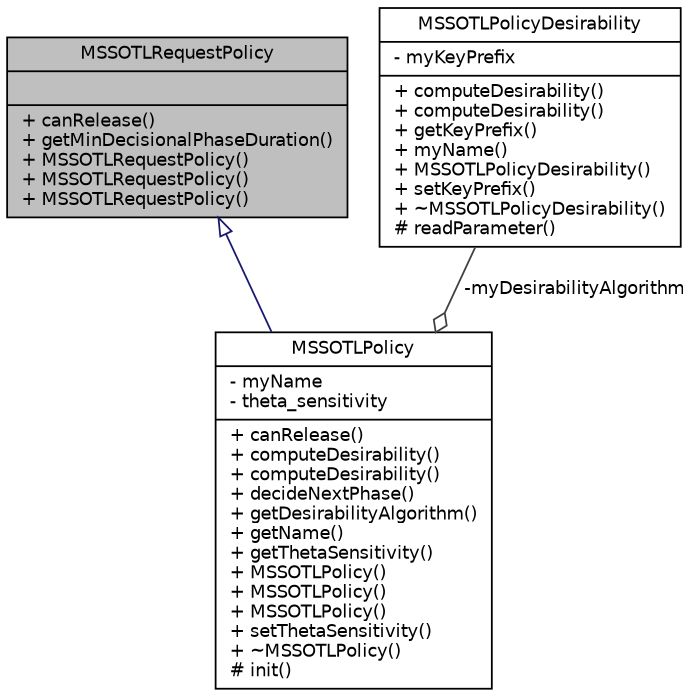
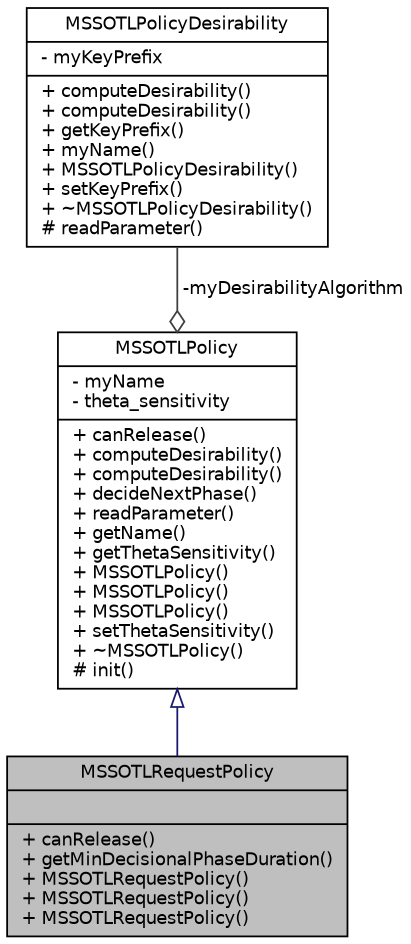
(249, 283) -> (177, 732)
(354, 514) -> (153, 514)
